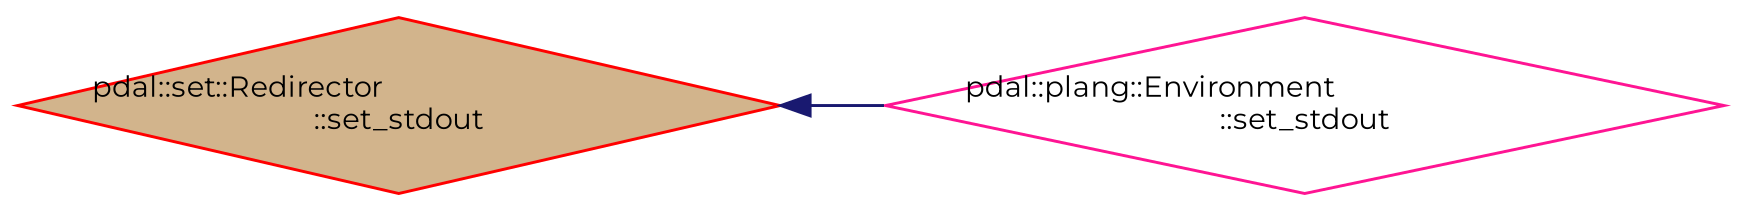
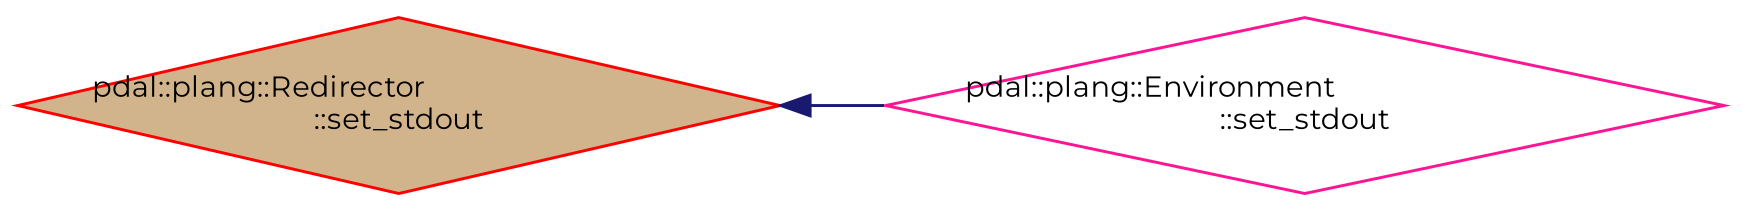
(399, 106) -> (399, 106)
